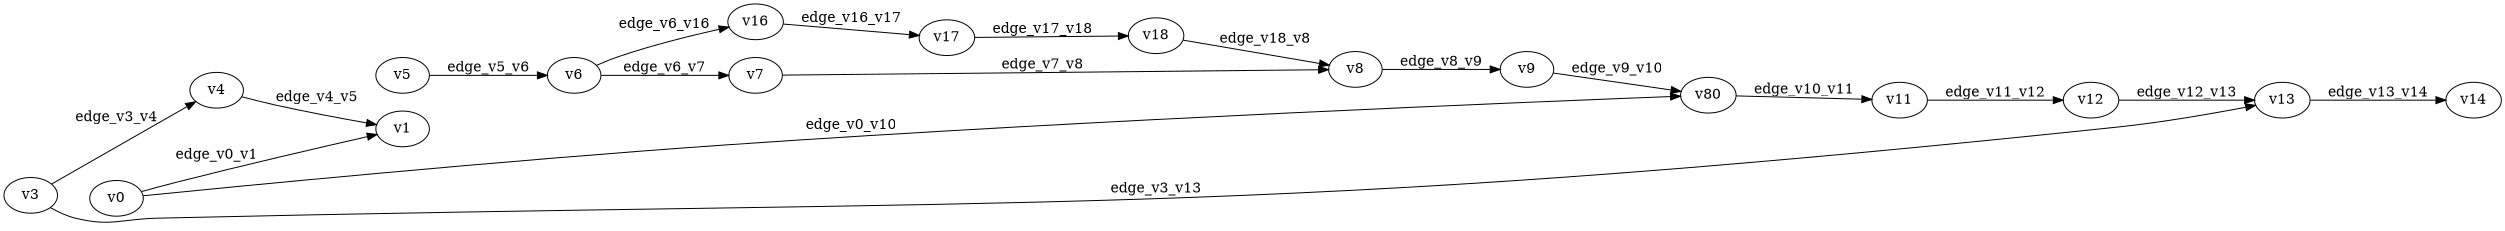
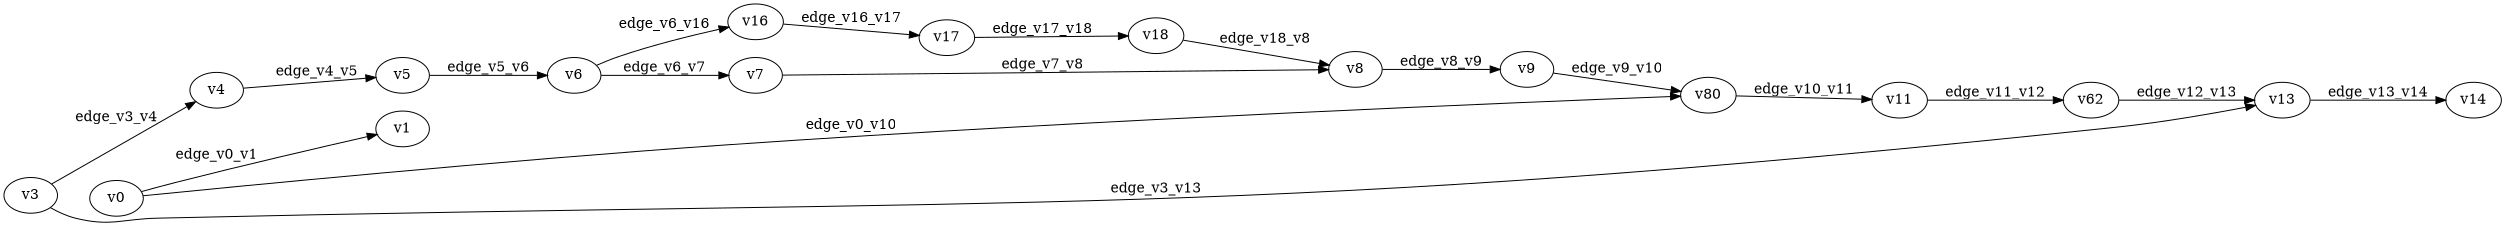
(2091, 100) -> (2091, 100)
(304, 111) -> (305, 83)
